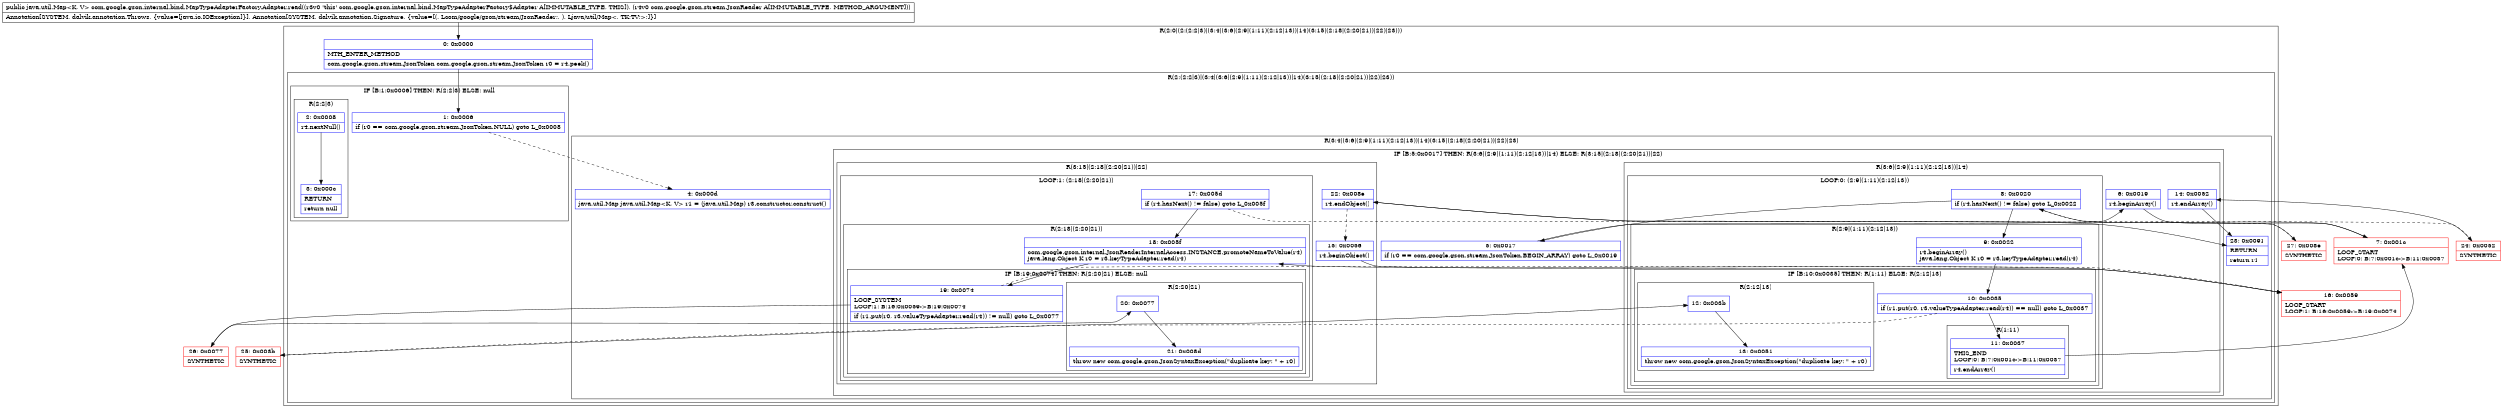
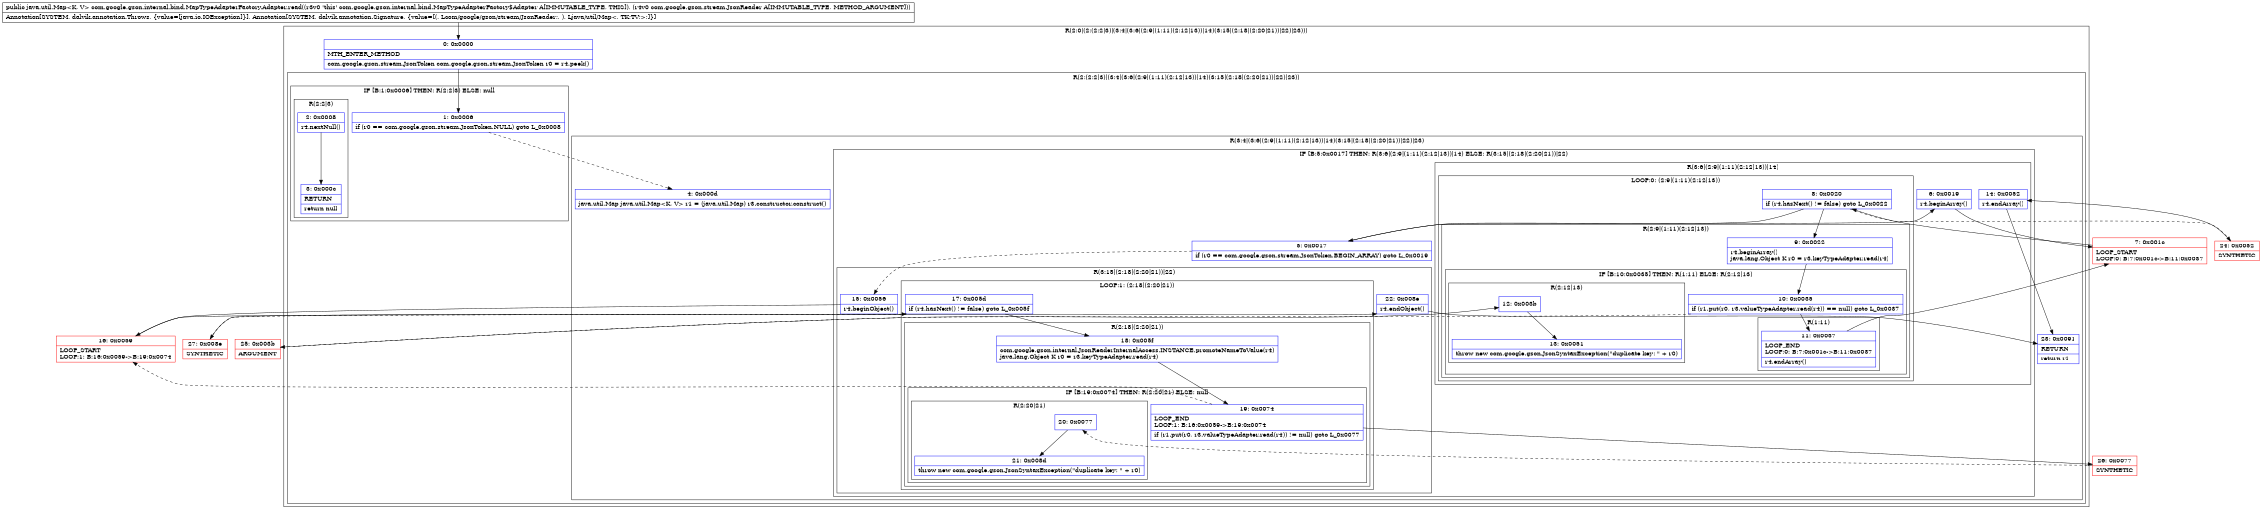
(1346, 224) -> (1029, 254)
(1783, 267) -> (517, 315)
(878, 300) -> (1172, 419)
(666, 323) -> (1588, 459)
(1971, 353) -> (1783, 346)
(258, 361) -> (258, 354)
